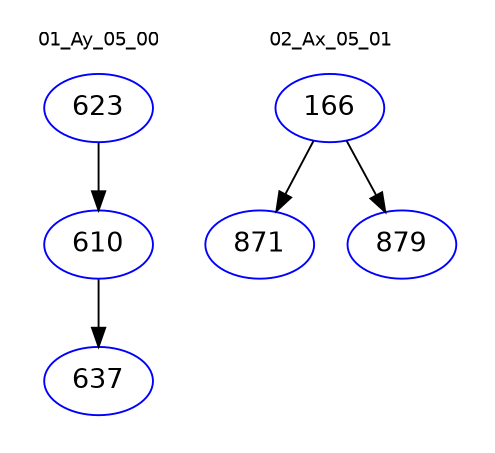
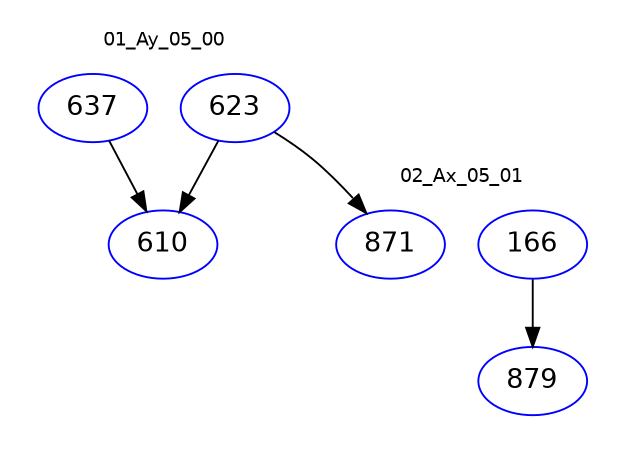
(299, 167) -> (333, 178)
(99, 304) -> (123, 167)
